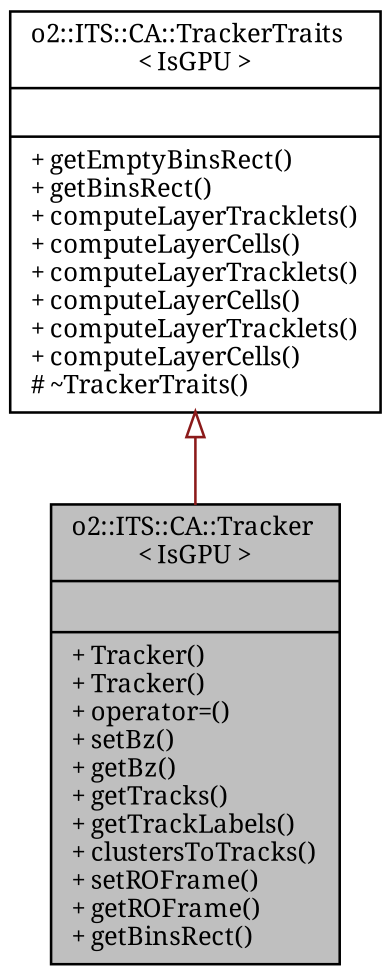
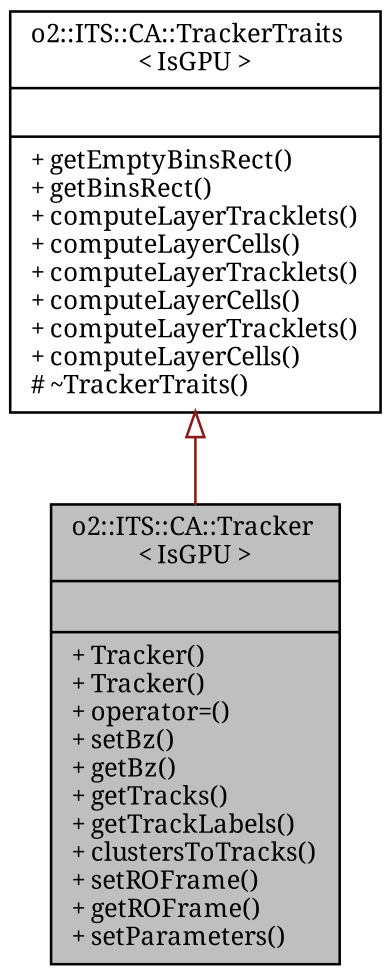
(163, 937) -> (180, 937)
